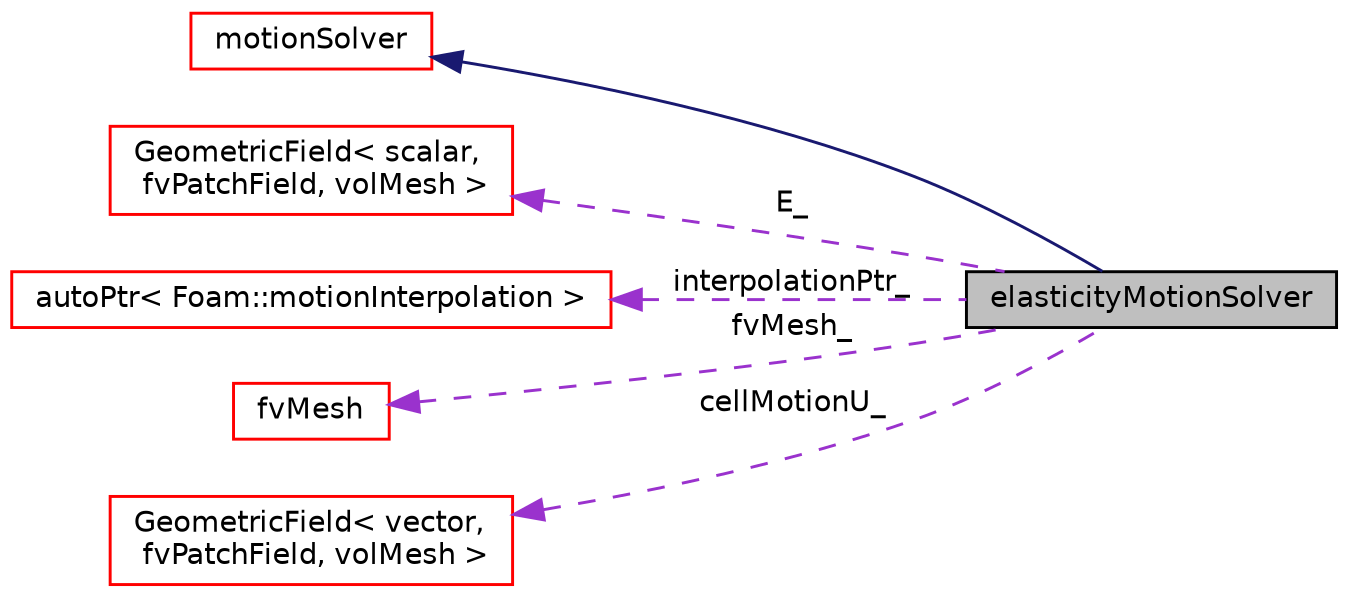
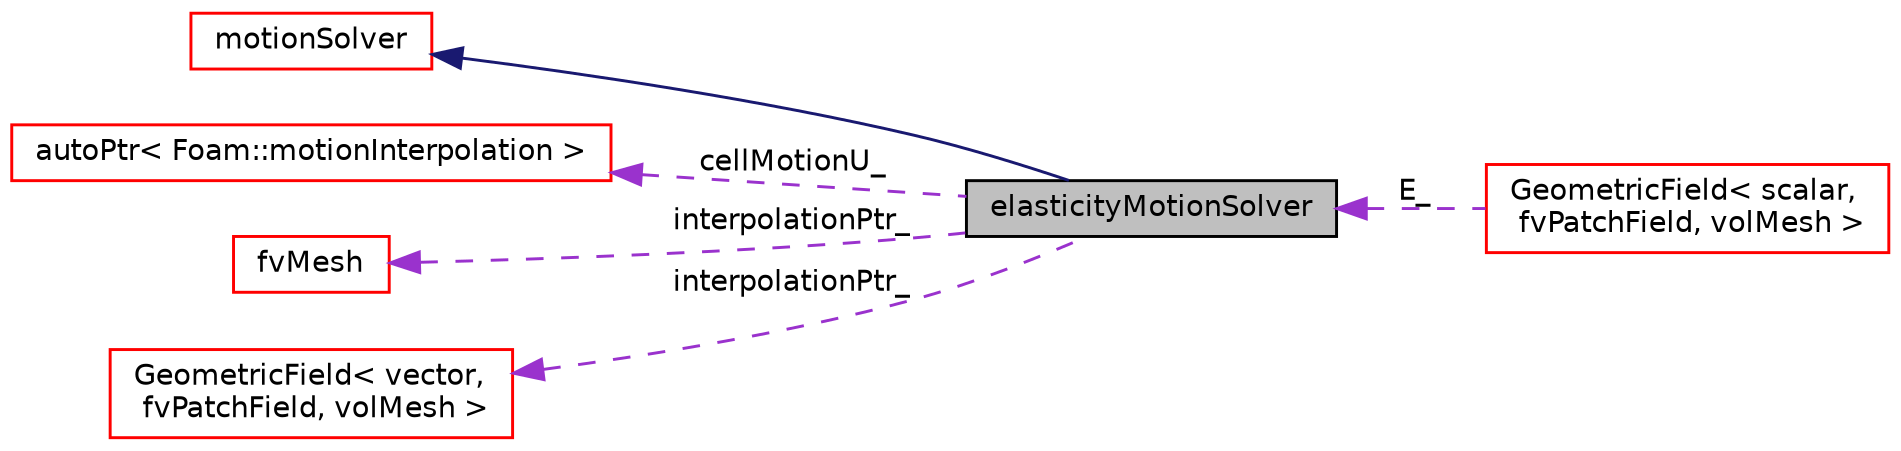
(774, 234) -> (1426, 209)
(789, 283) -> (789, 163)
(789, 328) -> (789, 222)
(789, 404) -> (789, 283)
